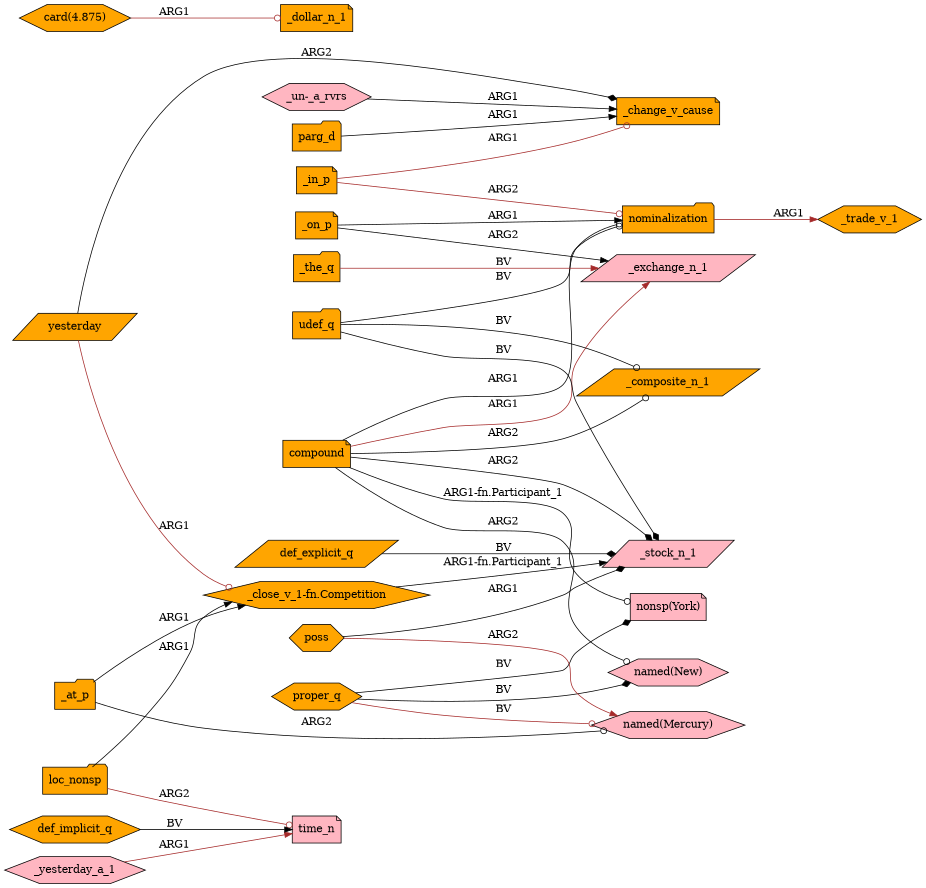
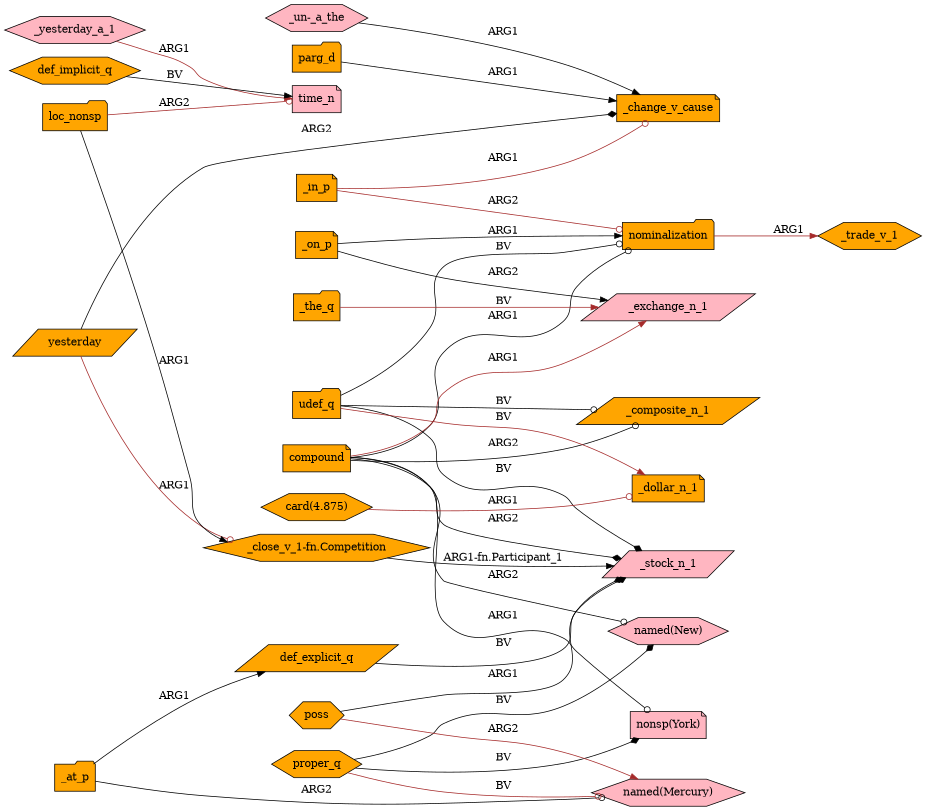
(317, 97) -> (317, 18)
none -> (493, 427)
(503, 493) -> (503, 616)
(162, 637) -> (172, 712)
